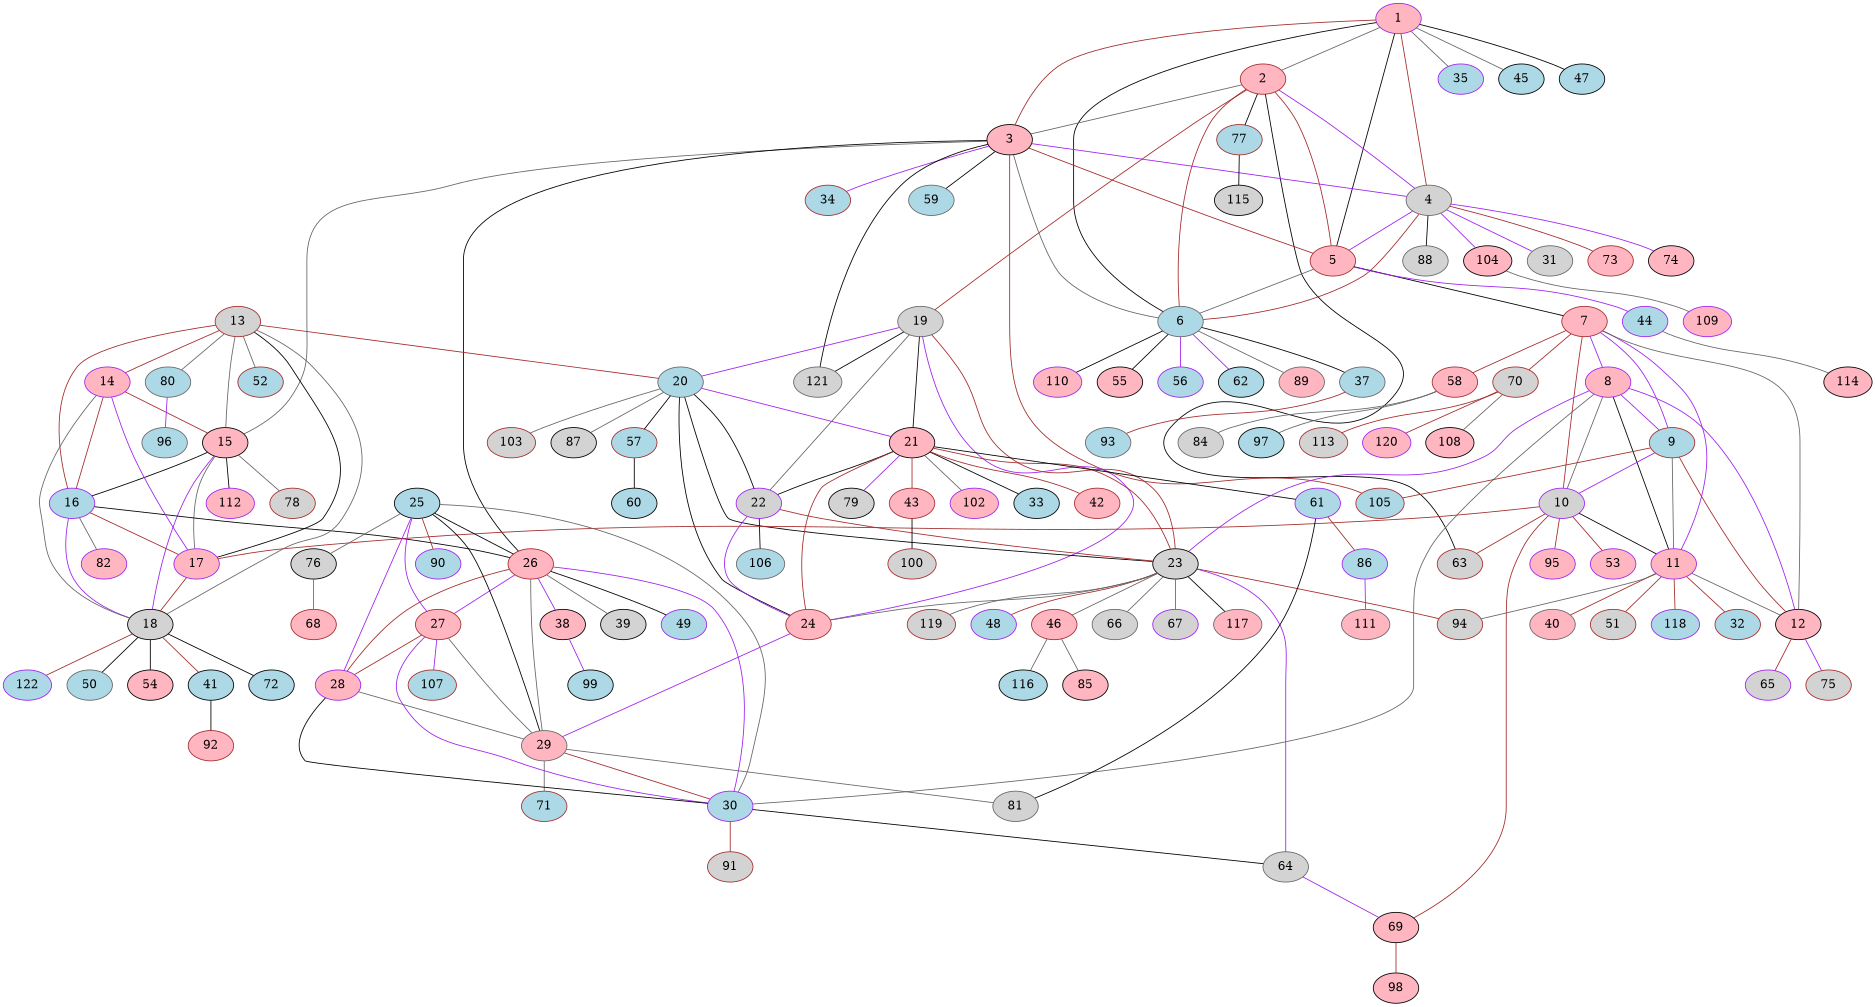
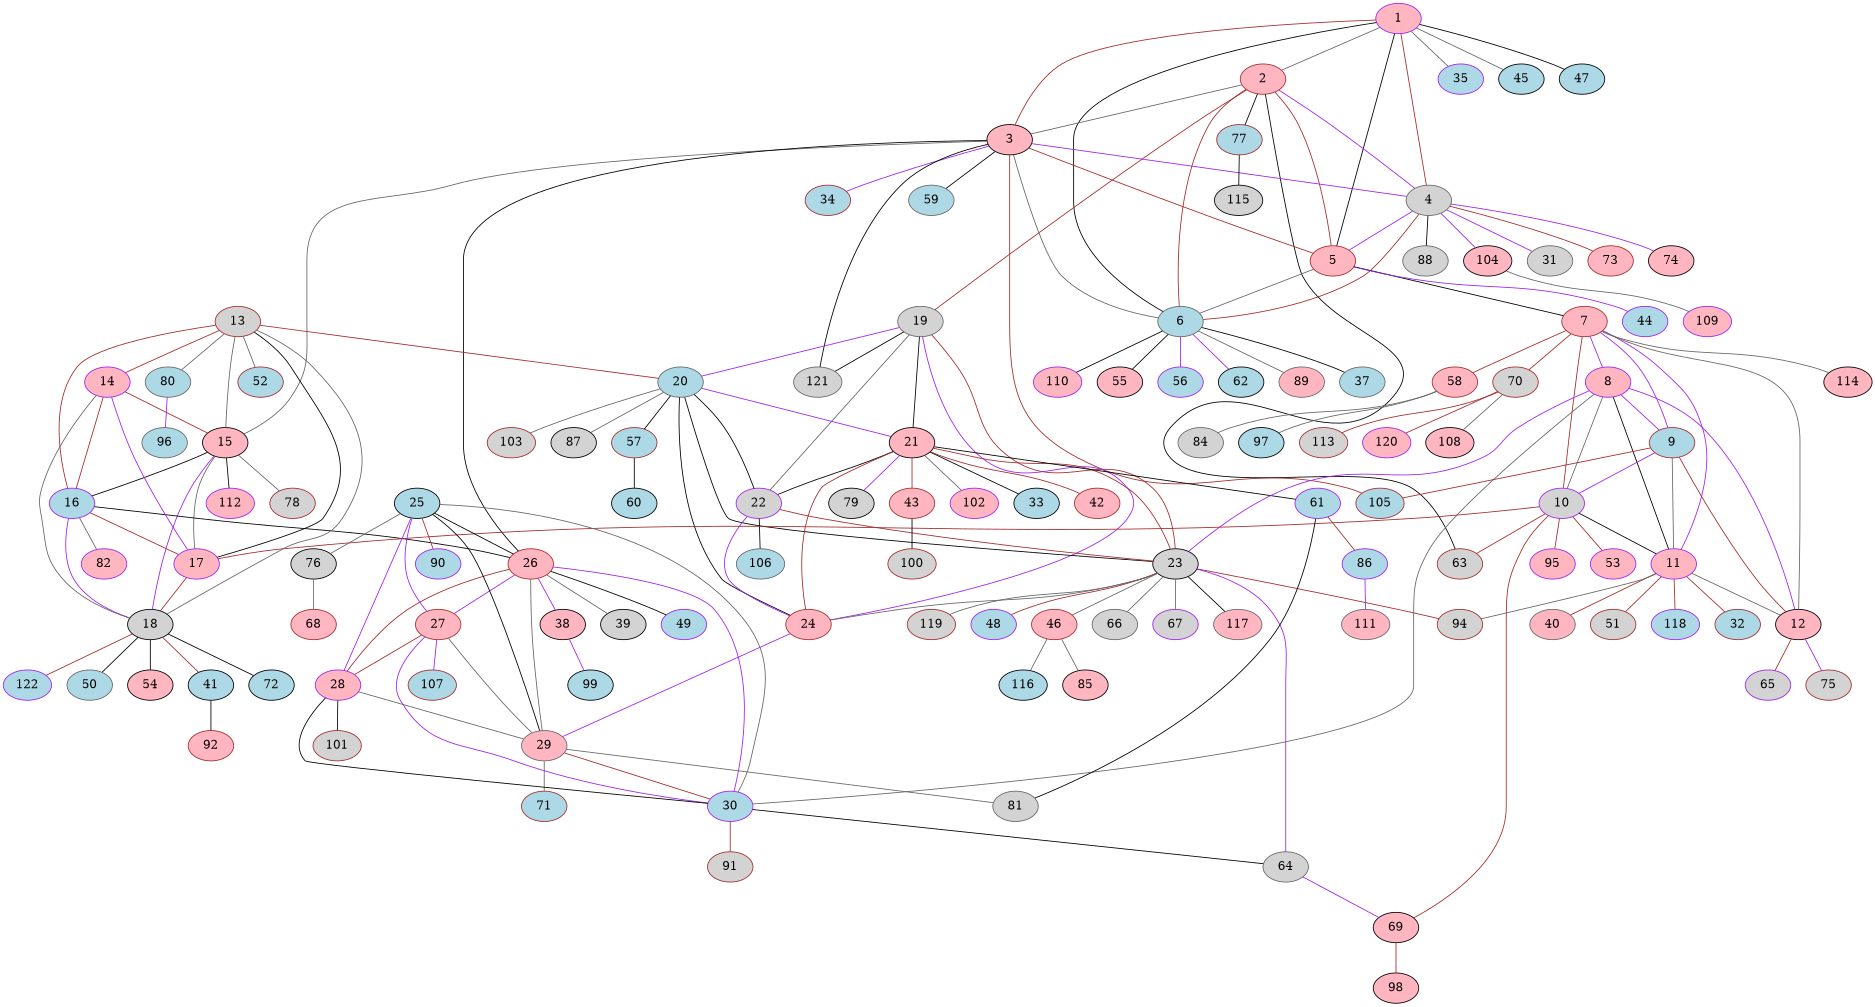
(1745, 353) -> (1715, 353)
(1108, 443) -> none
none -> (337, 746)
